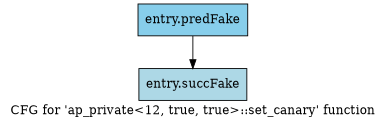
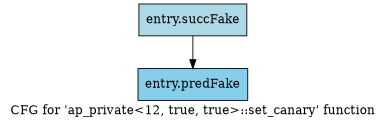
(193, 48) -> (193, 48)
